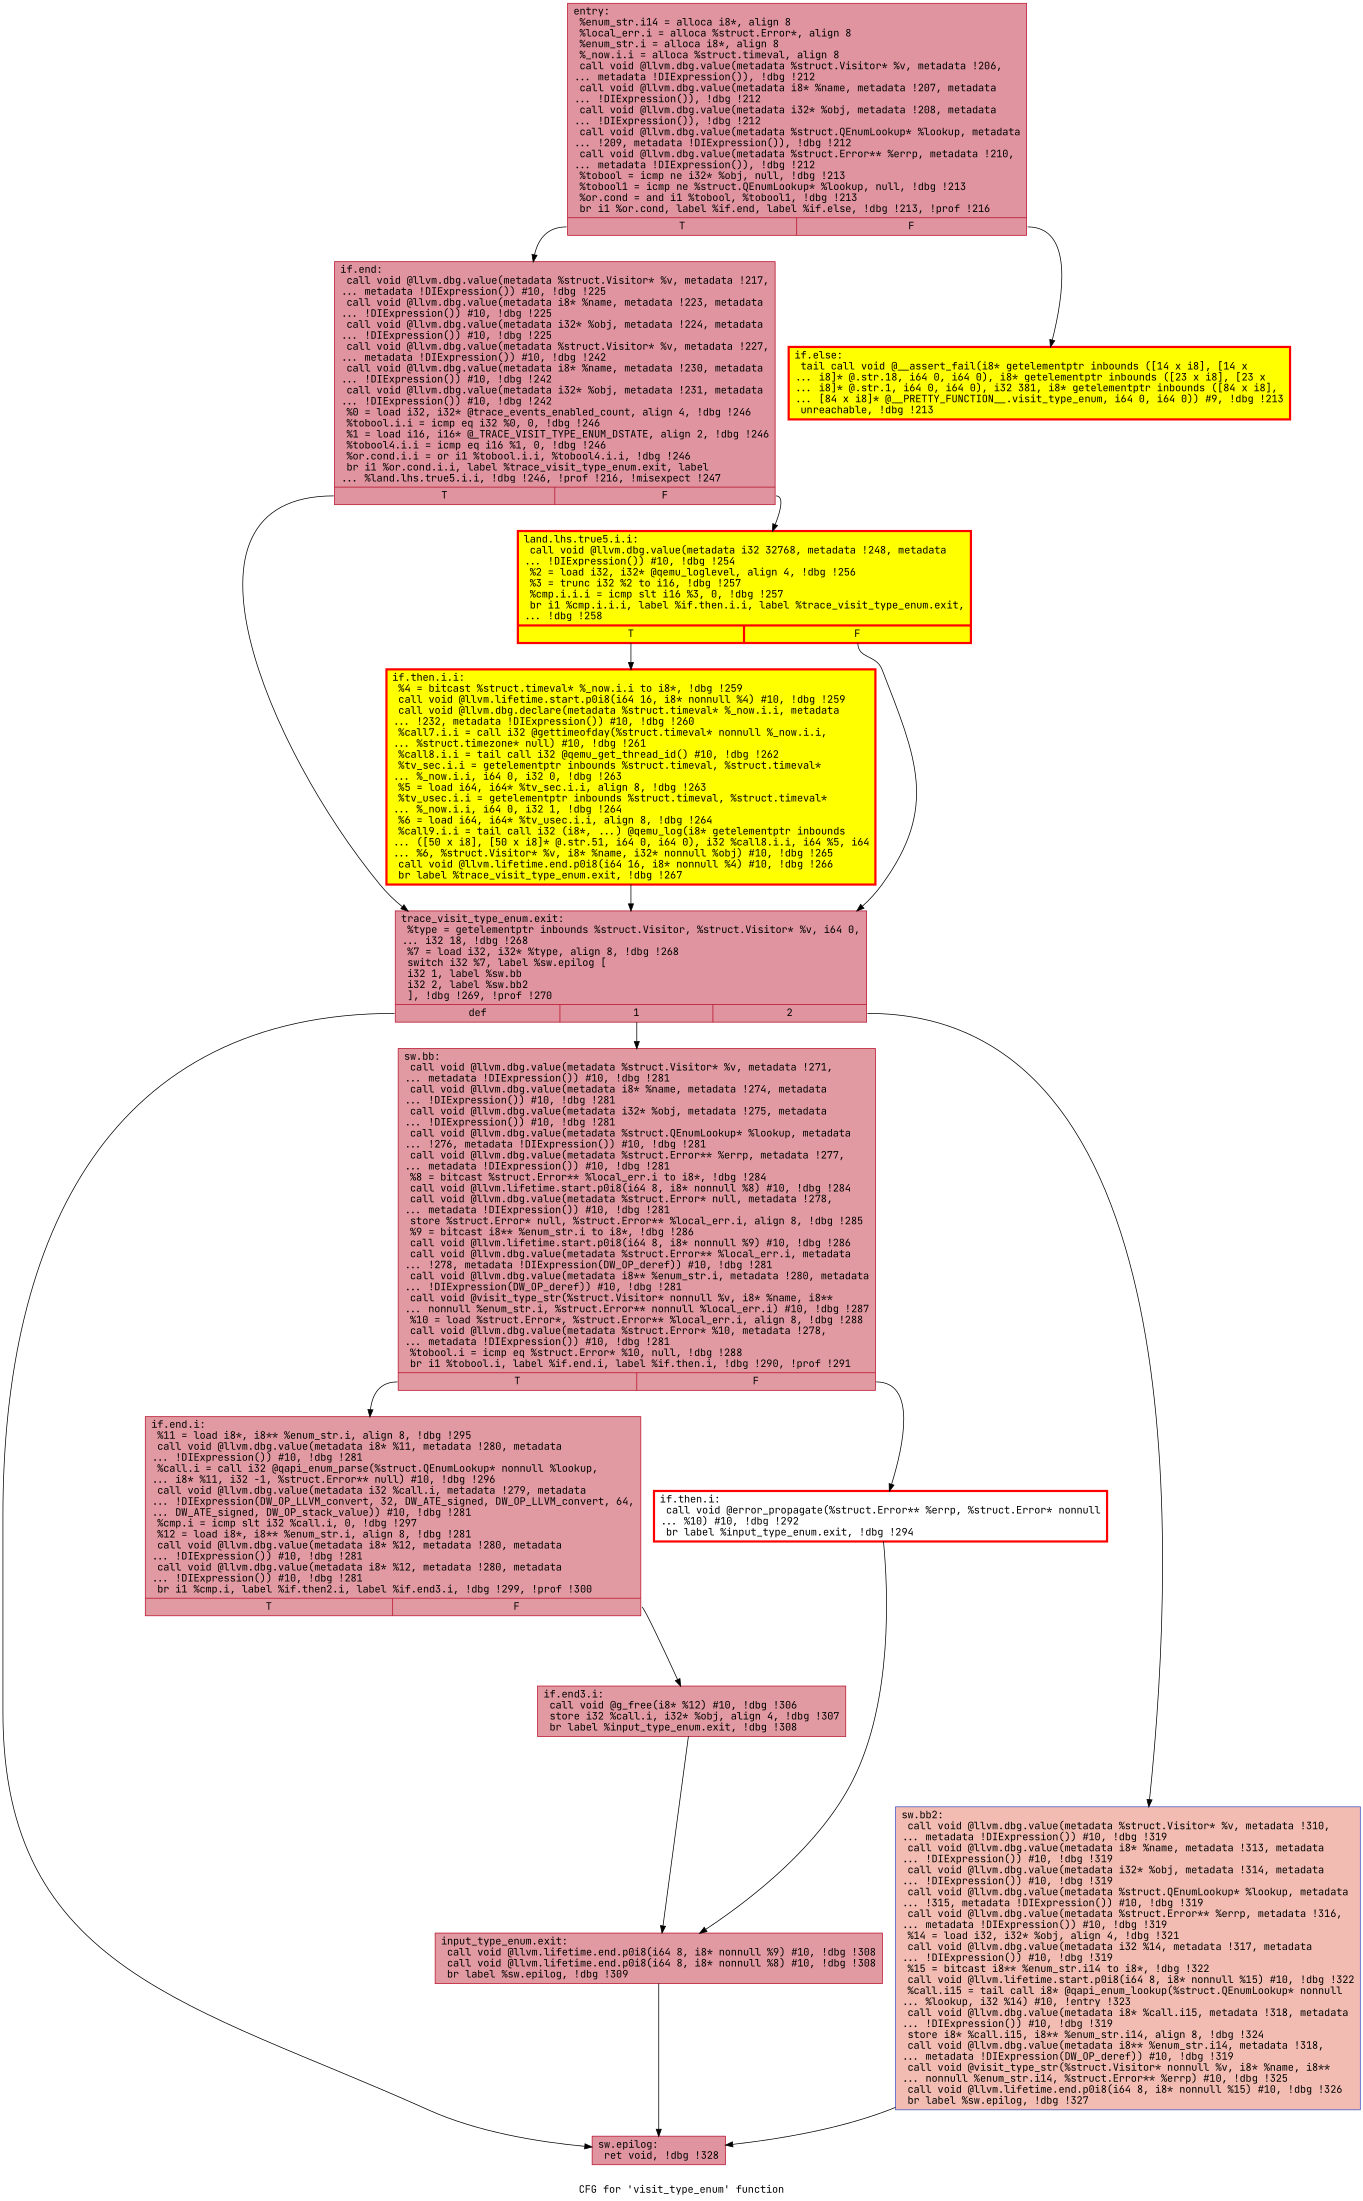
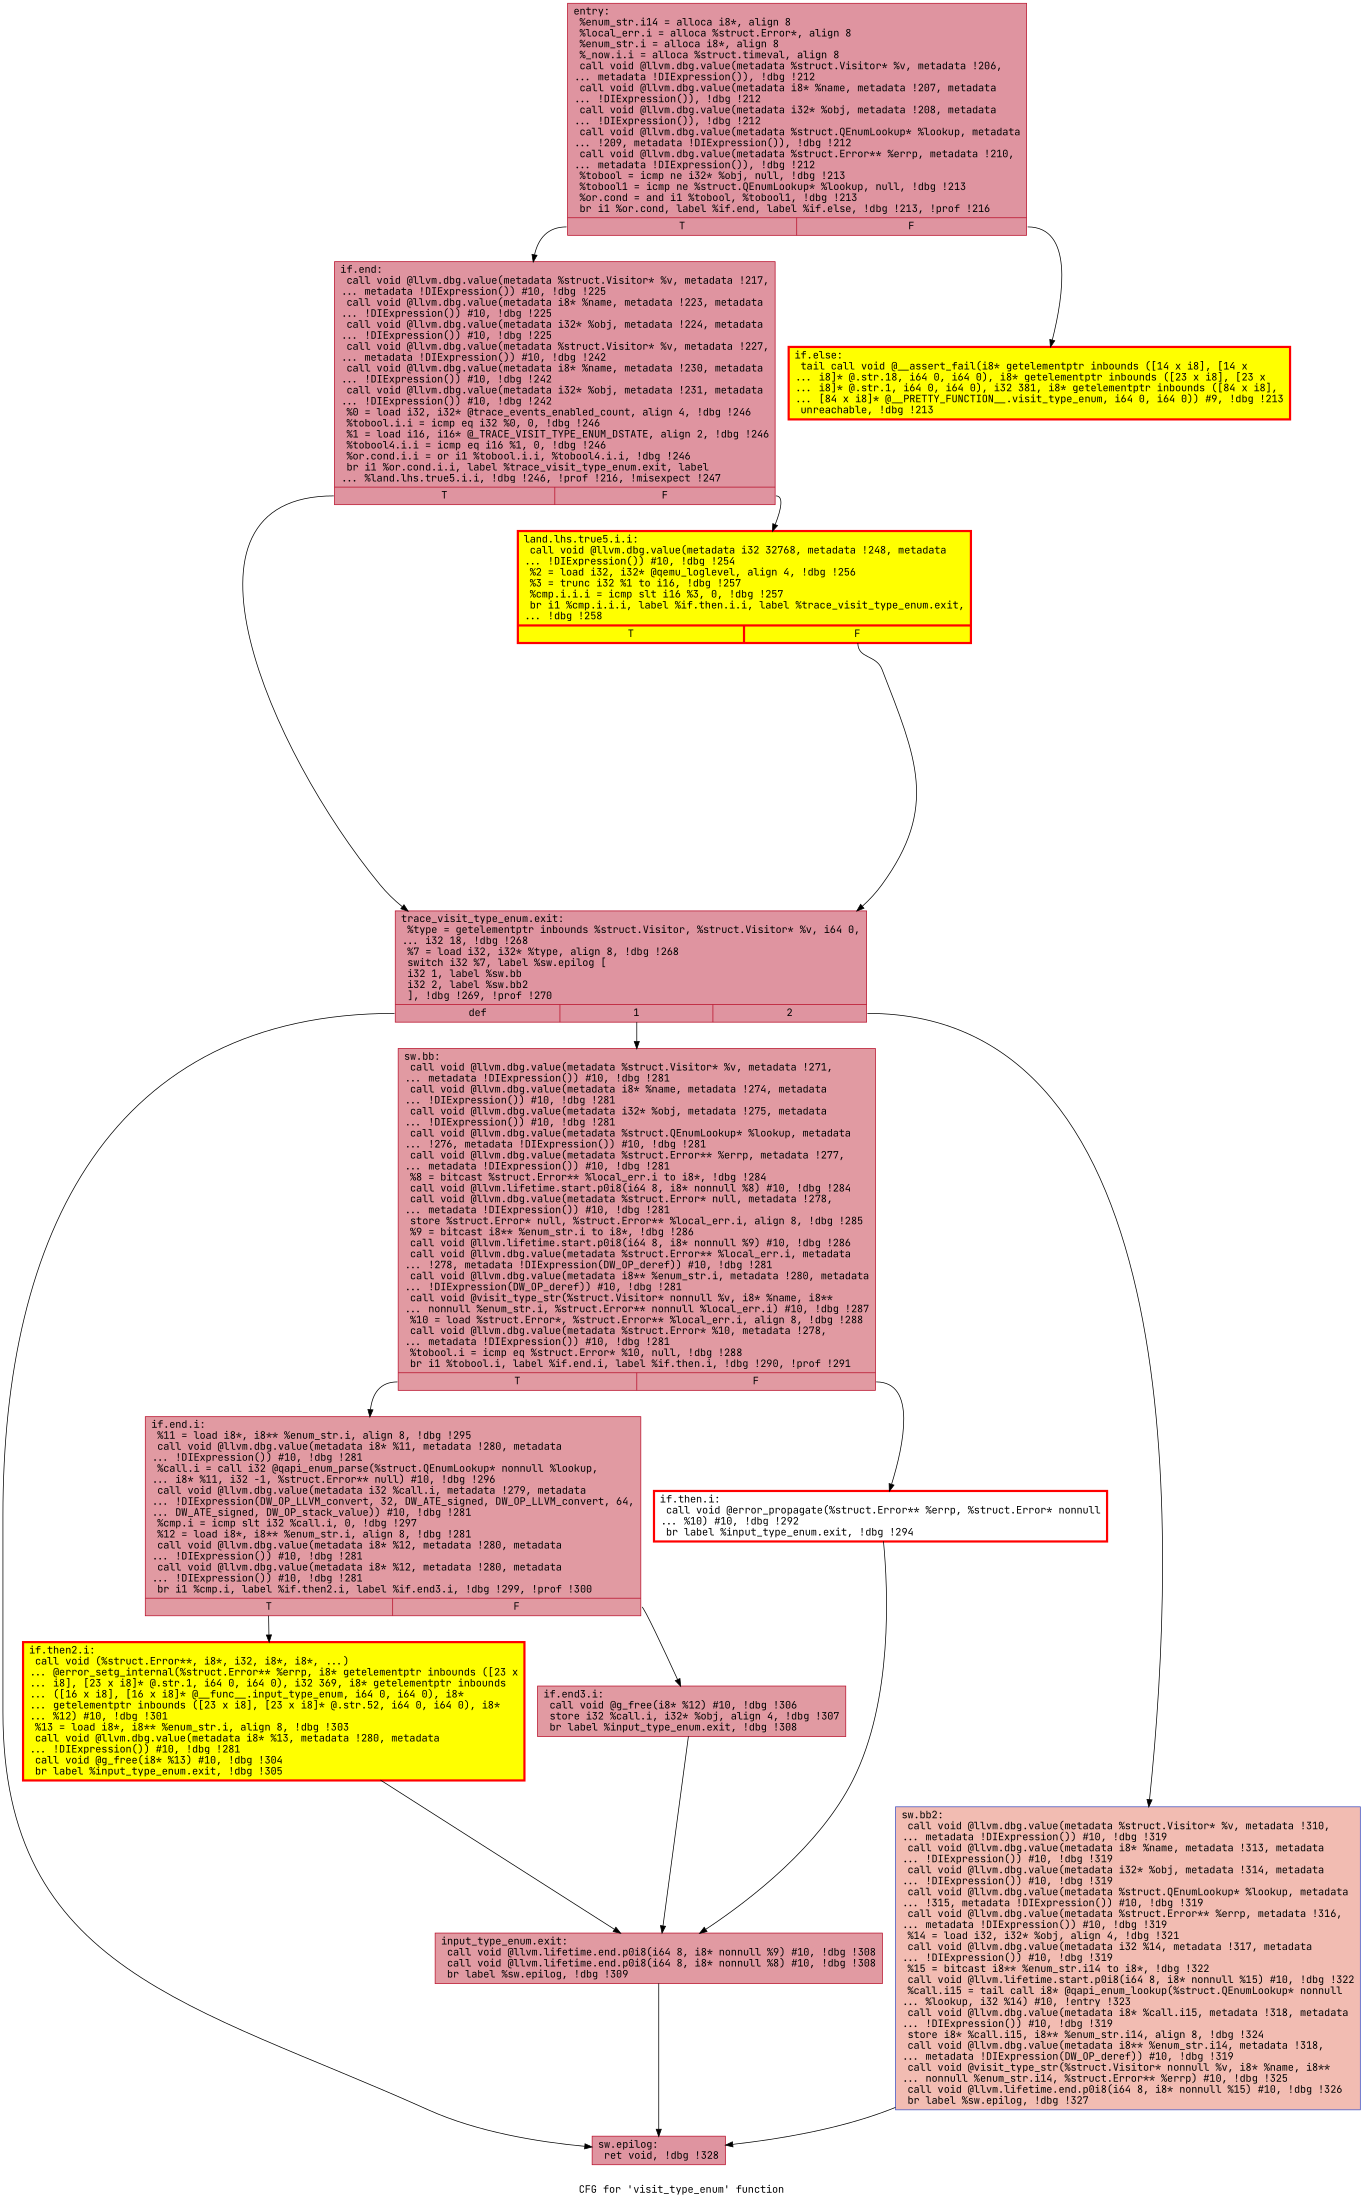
(633, 583) -> (633, 583)
(631, 777) -> none
none -> (274, 1711)
